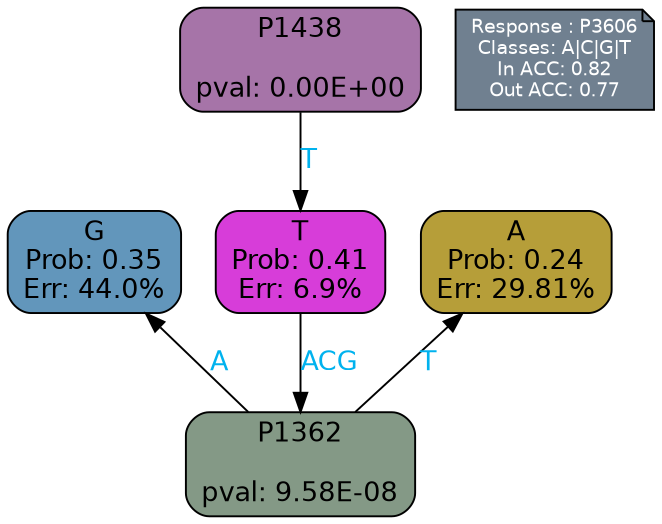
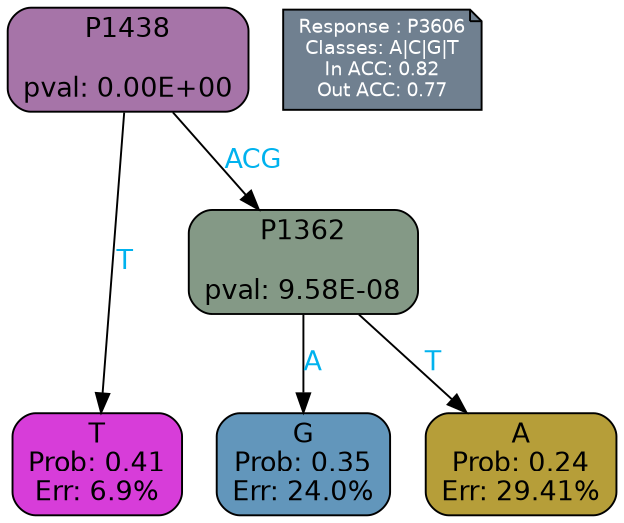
(94, 262) -> (303, 464)
(516, 262) -> (521, 464)
(301, 353) -> (209, 154)
